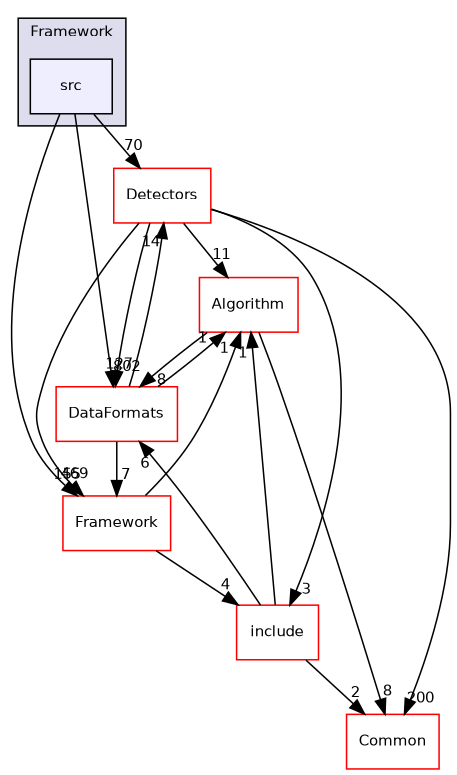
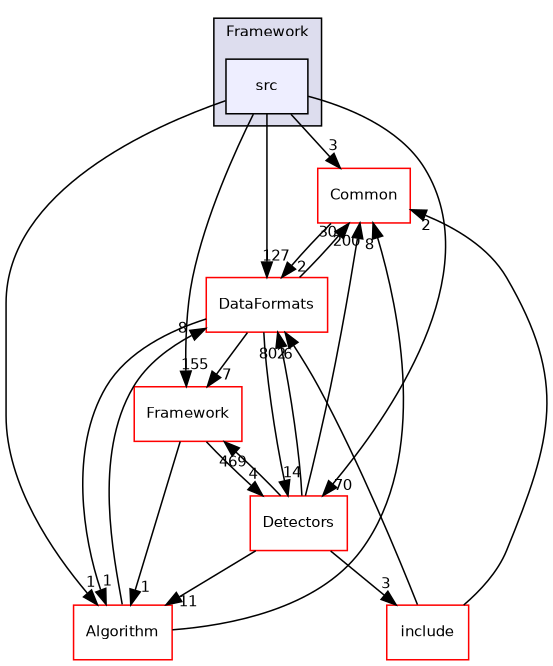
none -> (310, 136)
none -> (311, 244)
none -> (320, 257)
(264, 476) -> (7, 301)
(191, 574) -> (228, 464)
